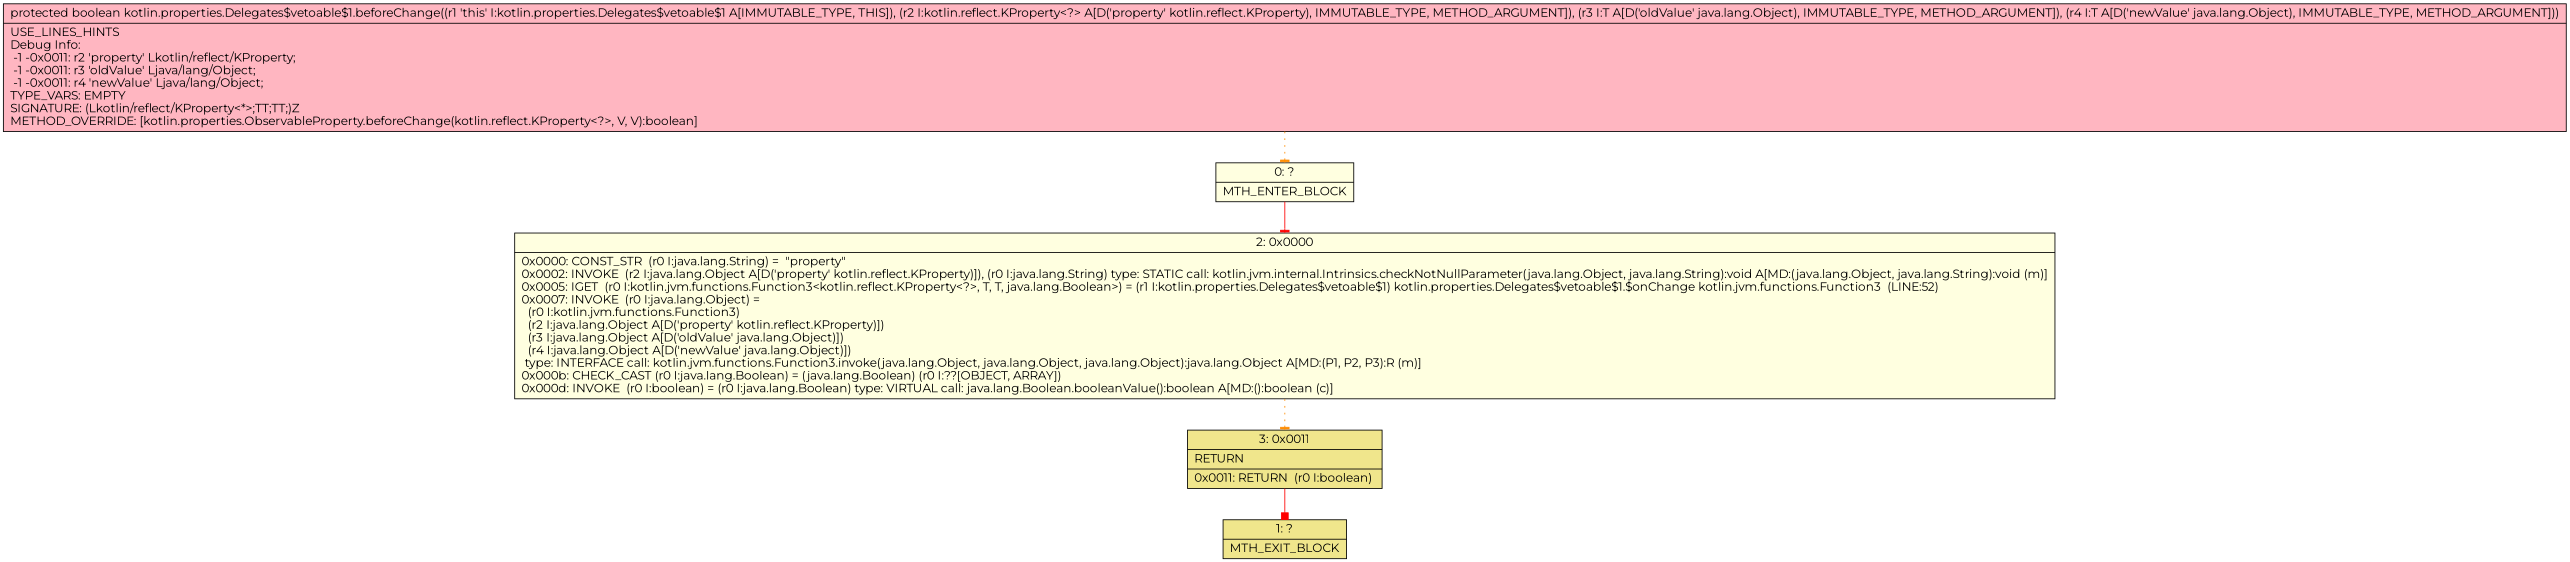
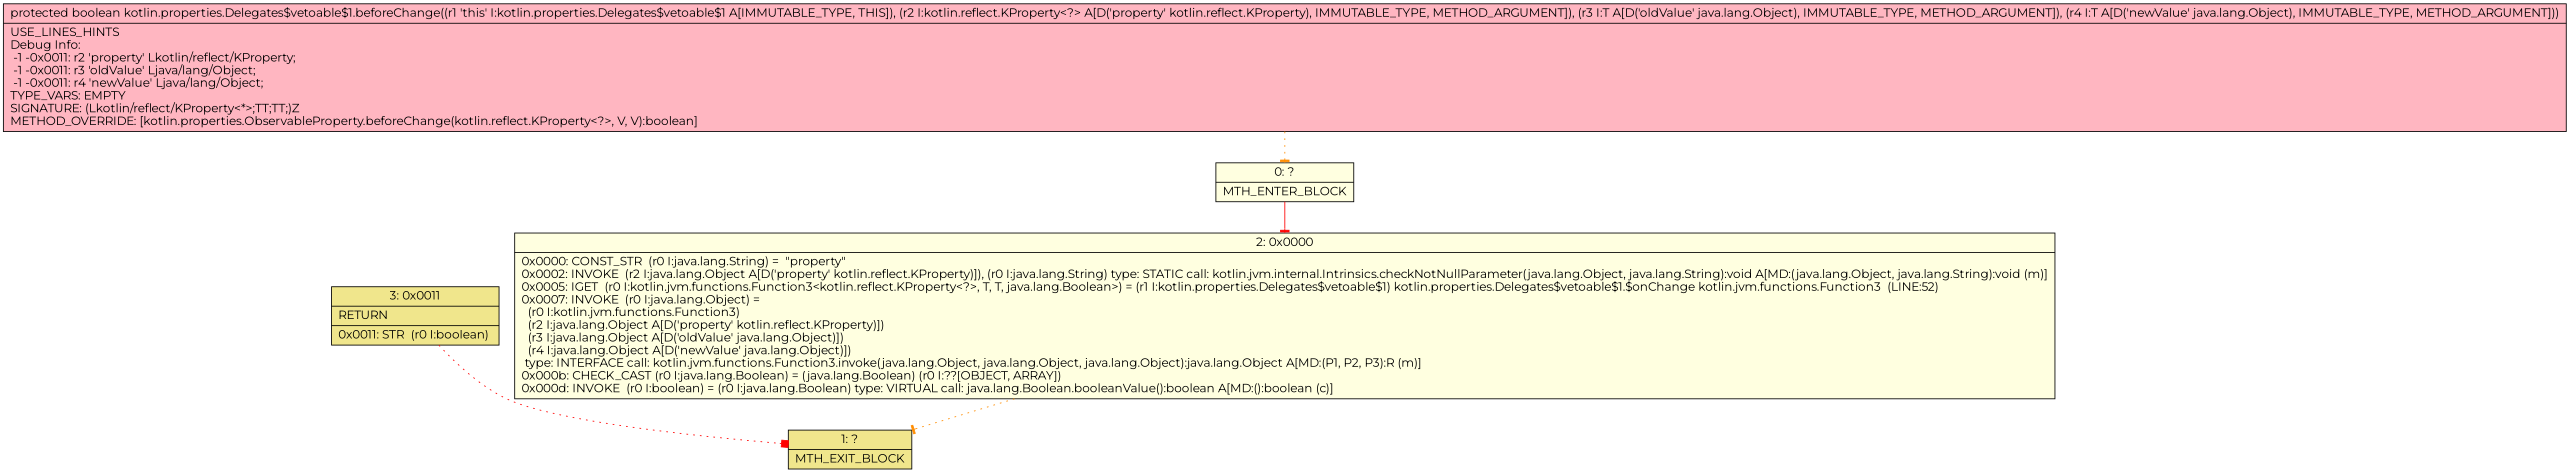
(1285, 412) -> (965, 414)
(1285, 478) -> (415, 335)
(1285, 500) -> (599, 422)
